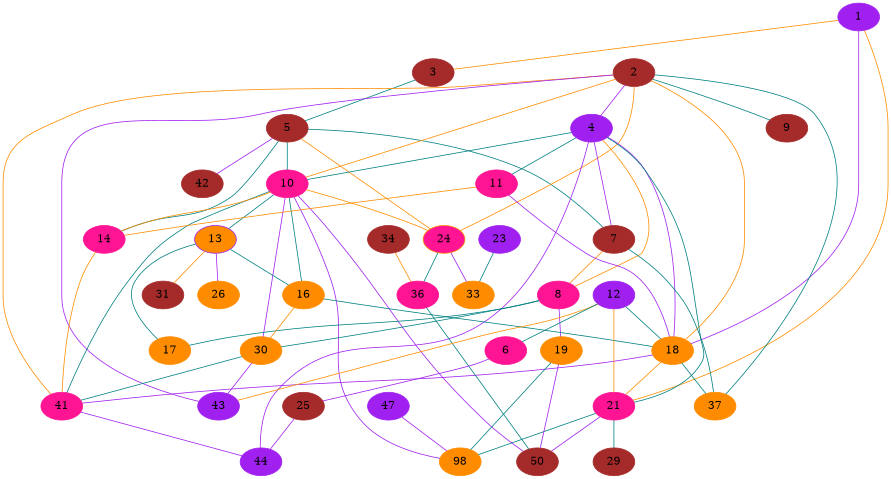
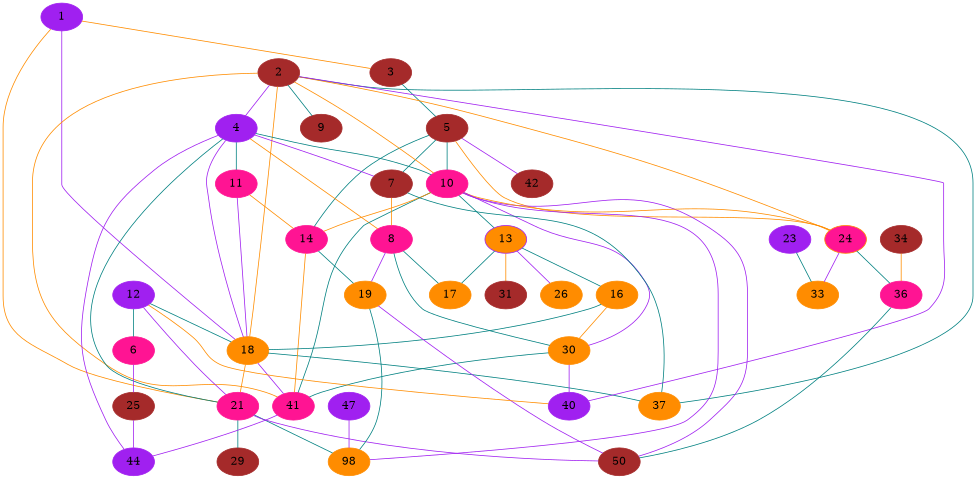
(295, 239) -> none
none -> (339, 270)
(614, 351) -> (183, 352)
(219, 406) -> (569, 406)
